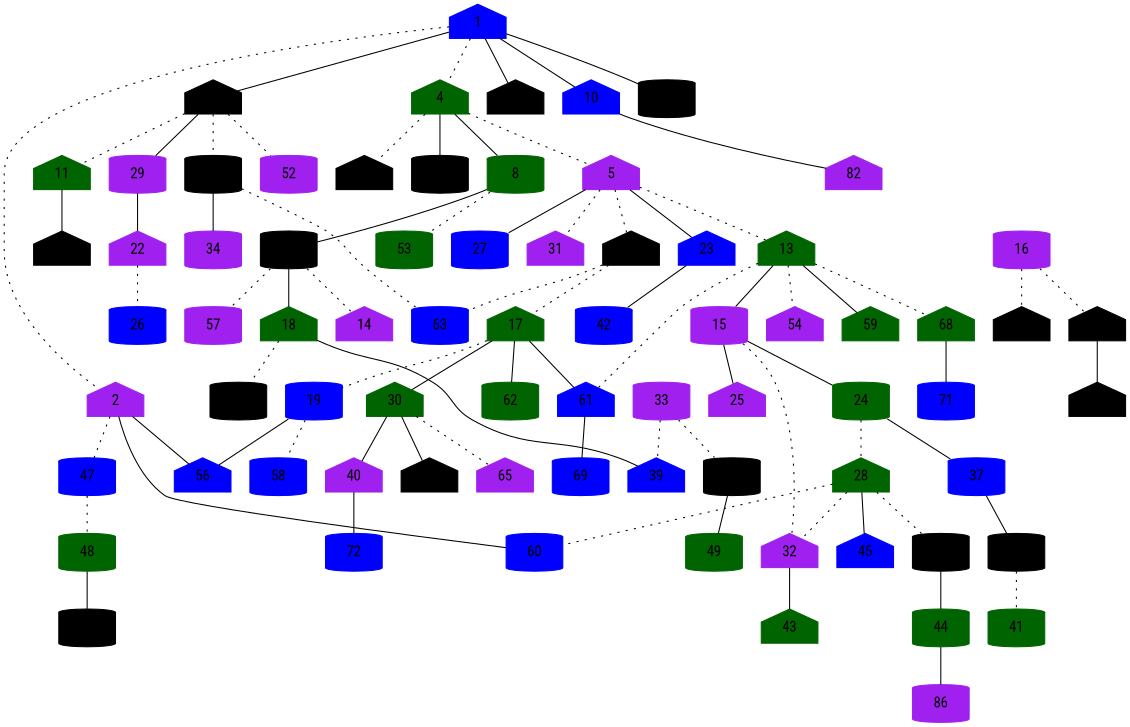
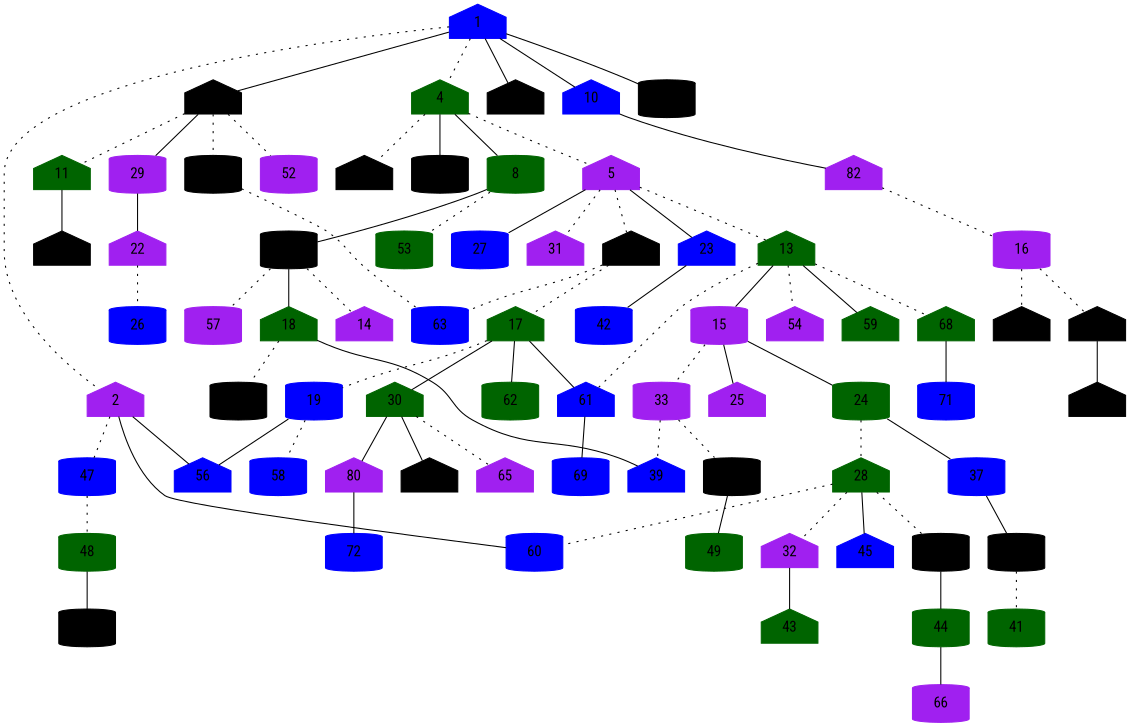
none -> (938, 212)
(213, 250) -> none
(790, 432) -> (690, 363)
(354, 477) -> (354, 477)
(941, 703) -> (941, 703)
